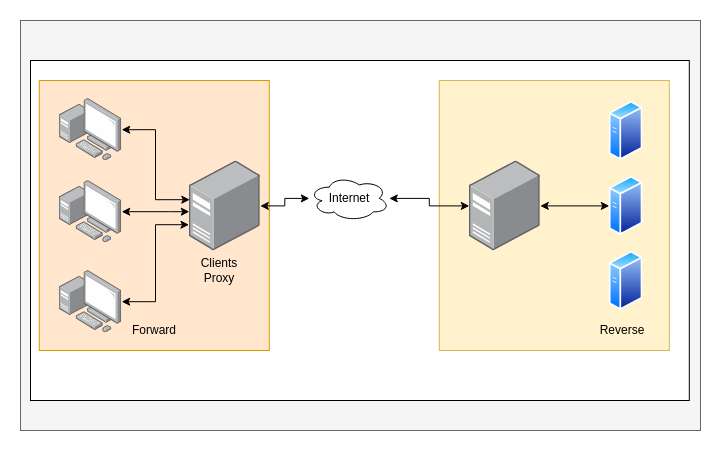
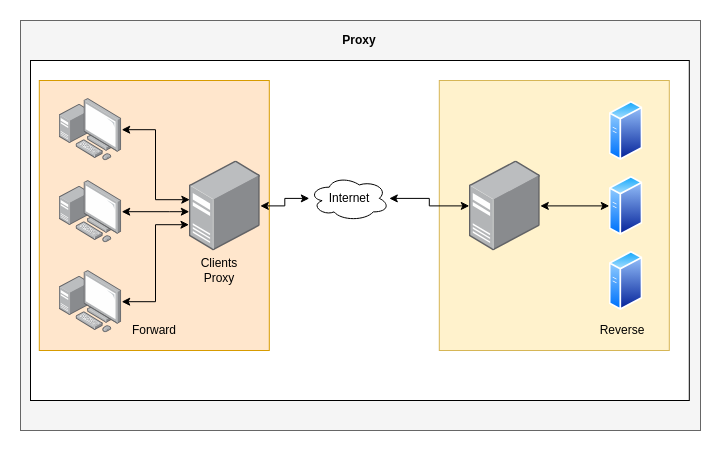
none -> (360, 41)
